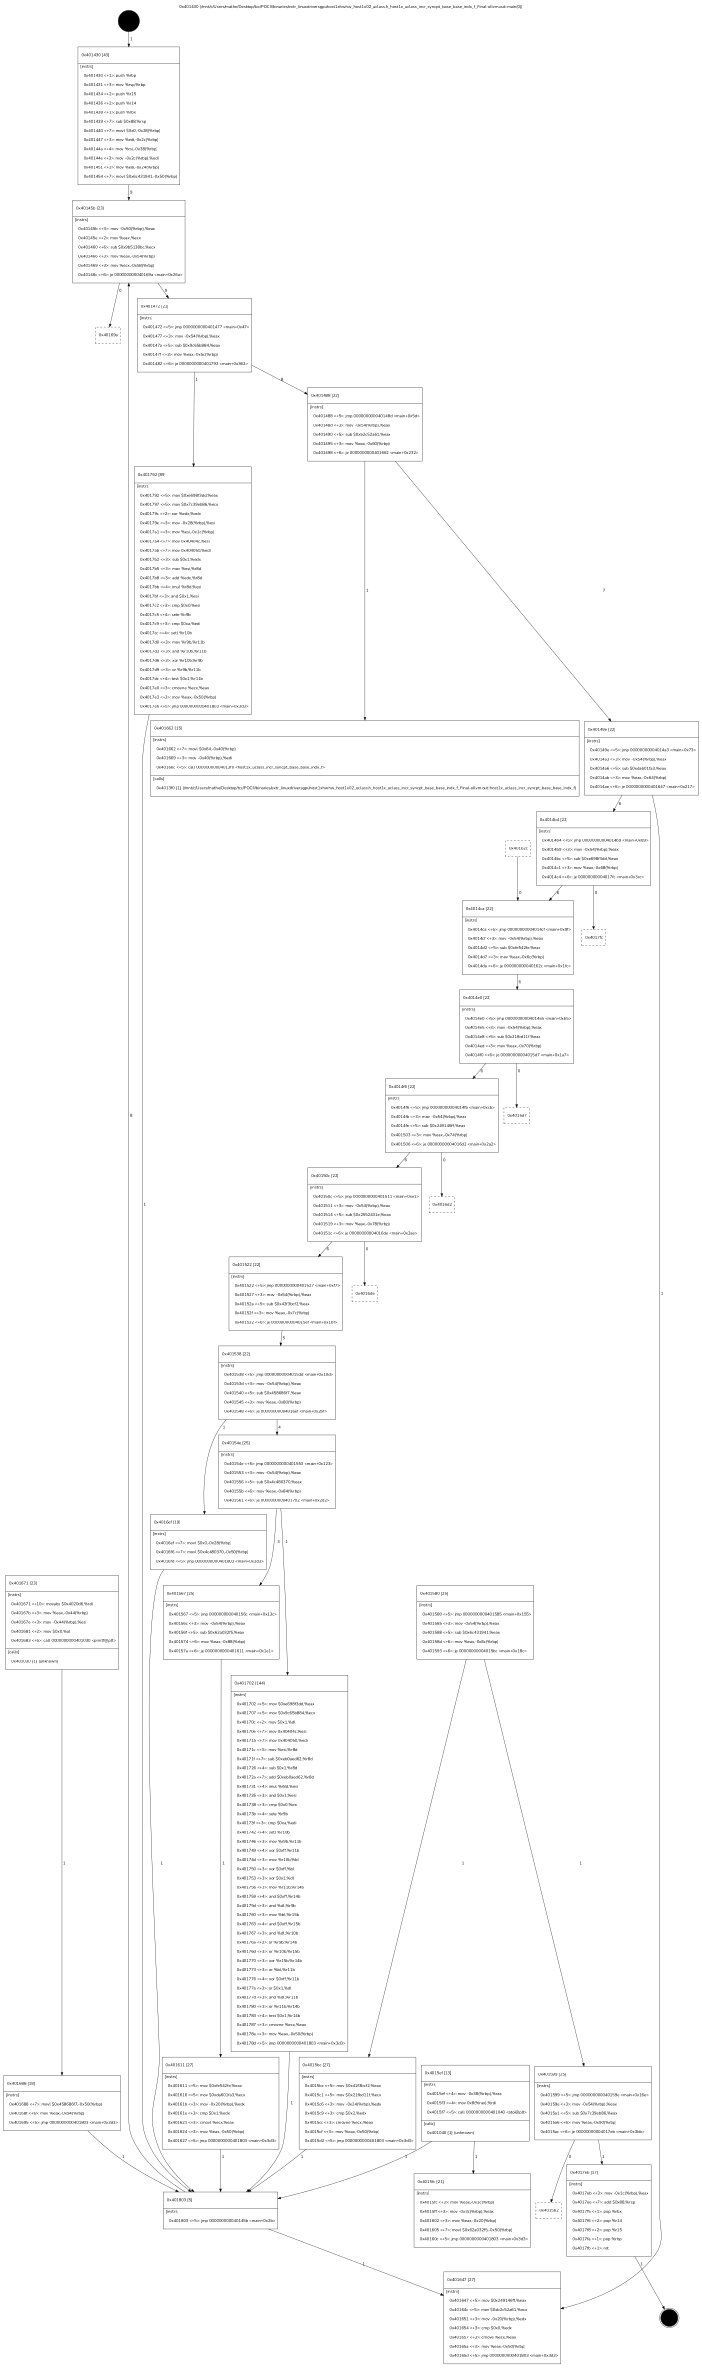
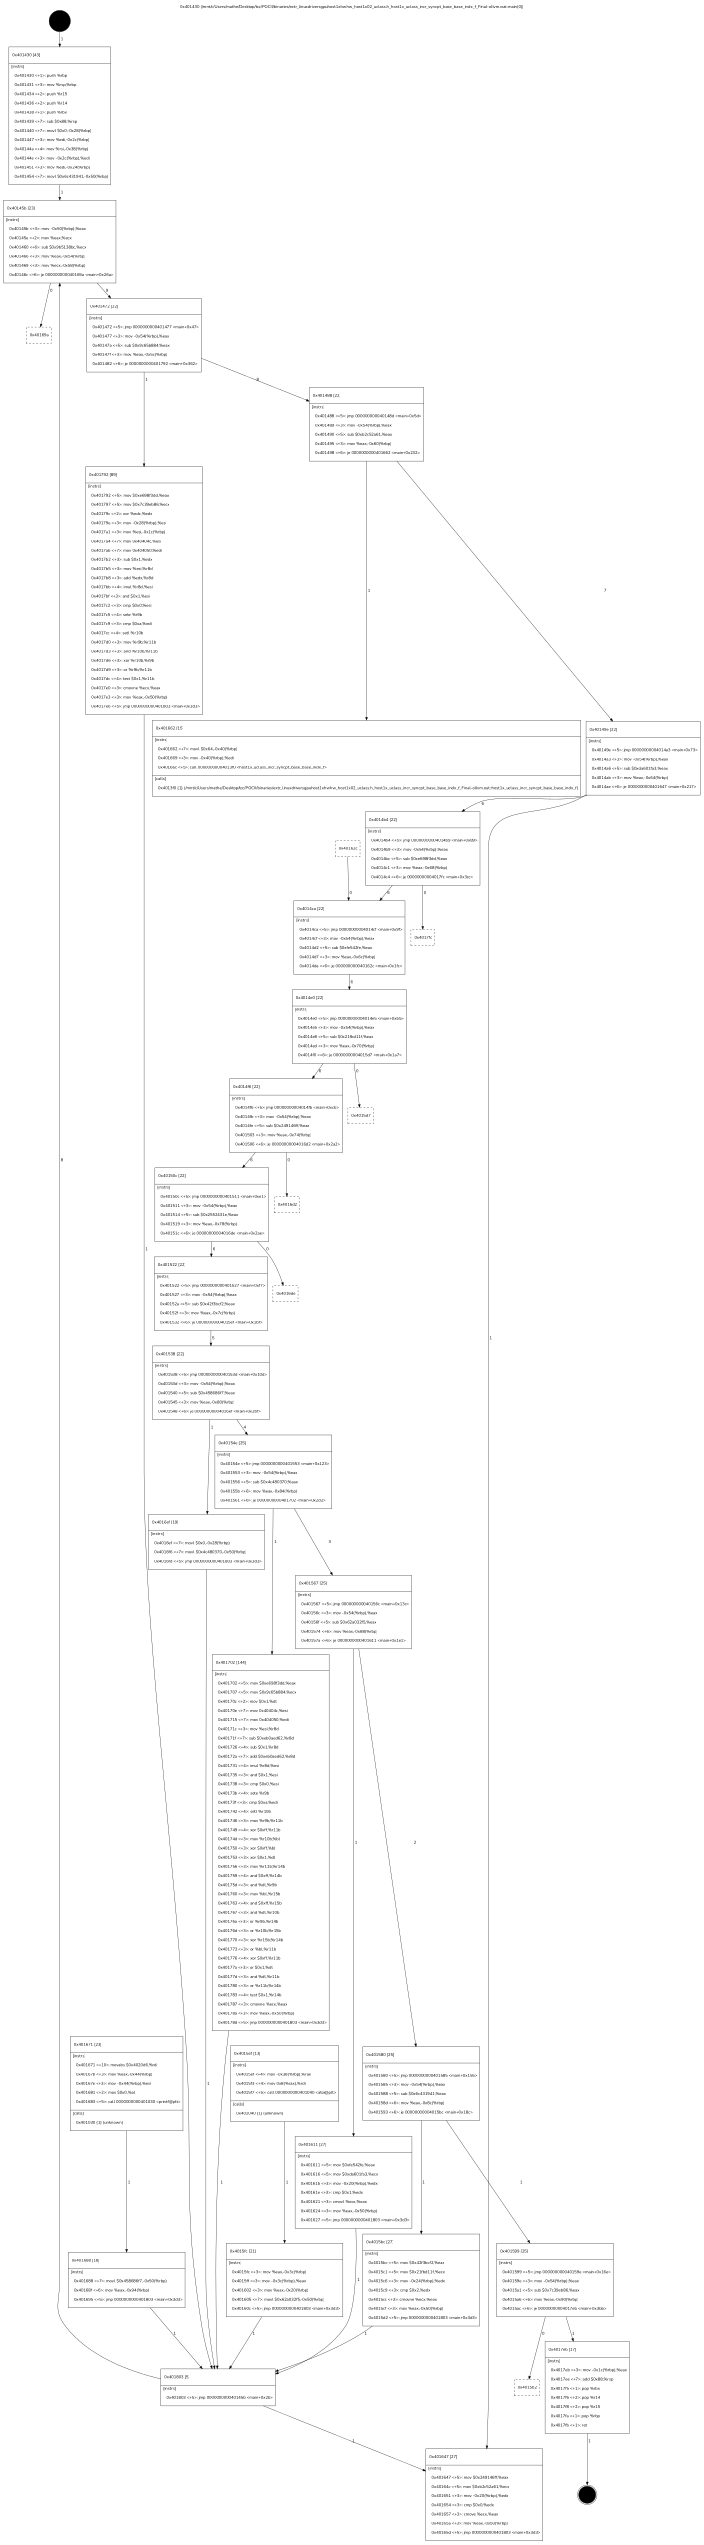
(131, 192) -> (62, 192)
none -> (387, 1846)
(358, 2175) -> (246, 2342)
